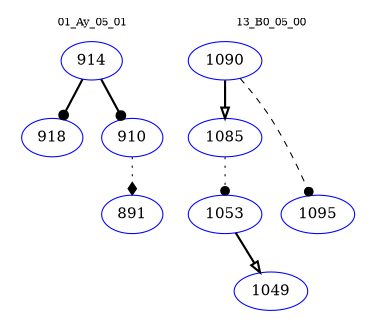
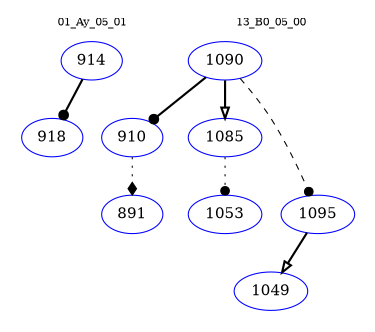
(110, 95) -> (188, 92)
(245, 248) -> (297, 248)
